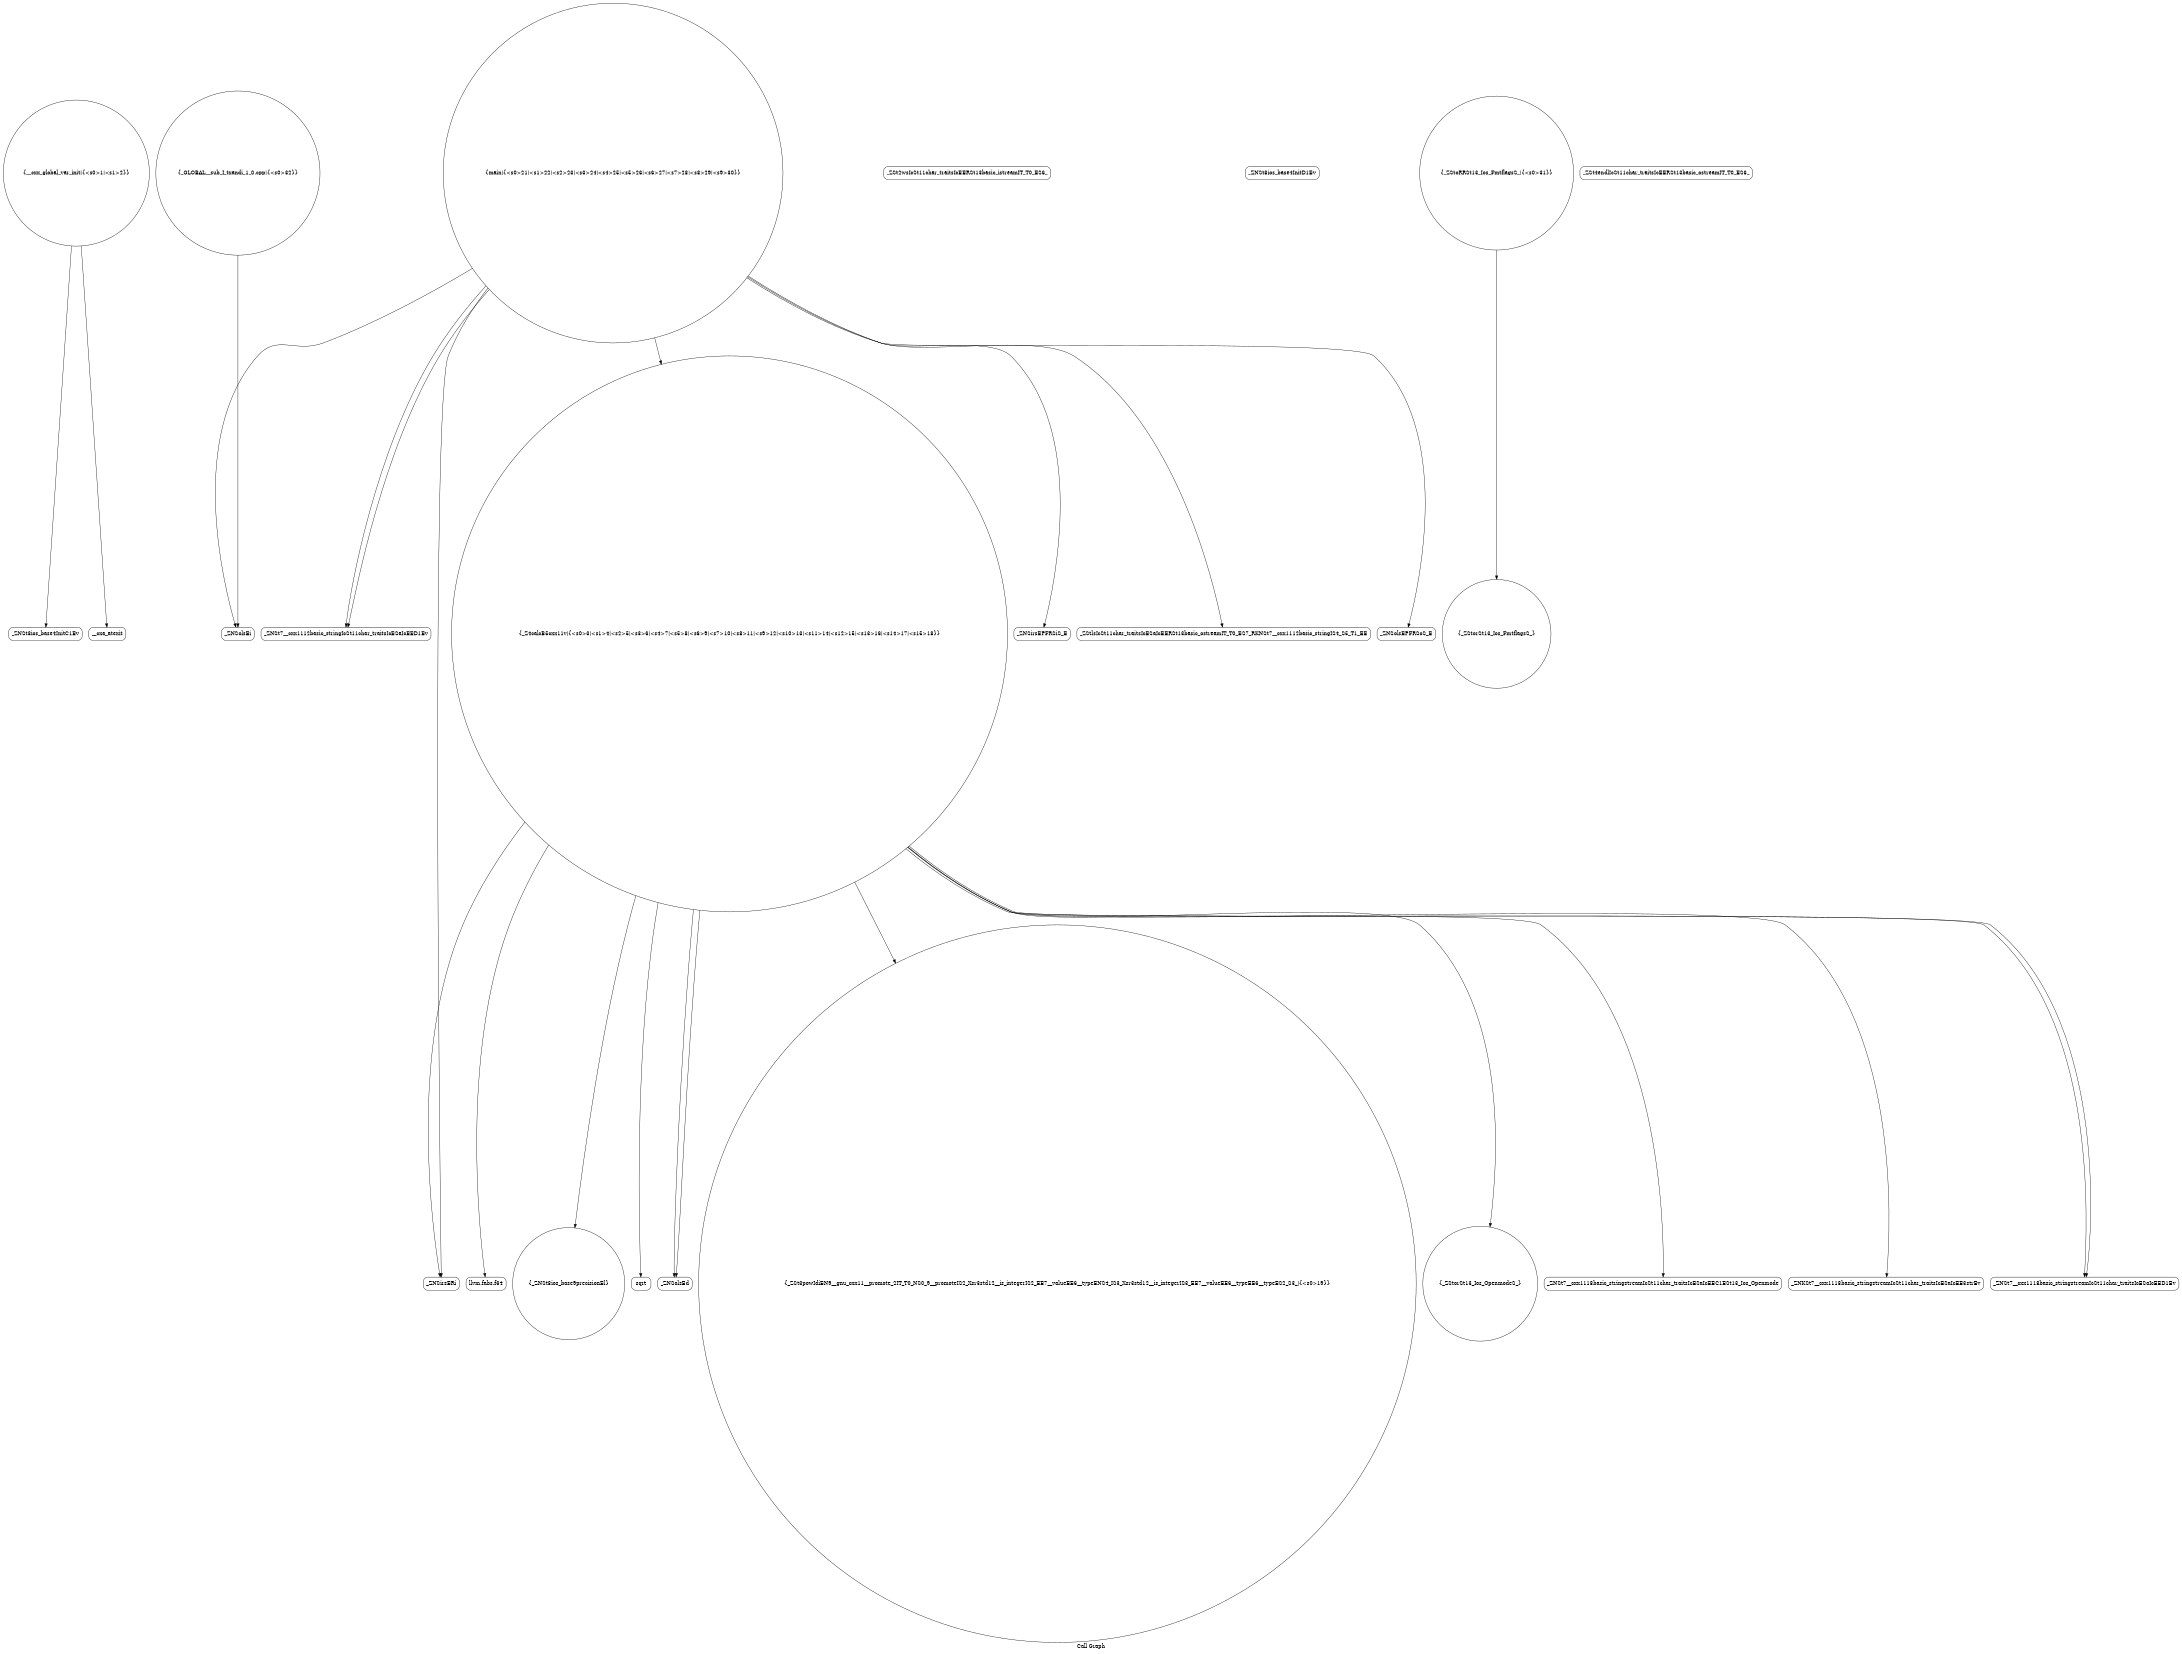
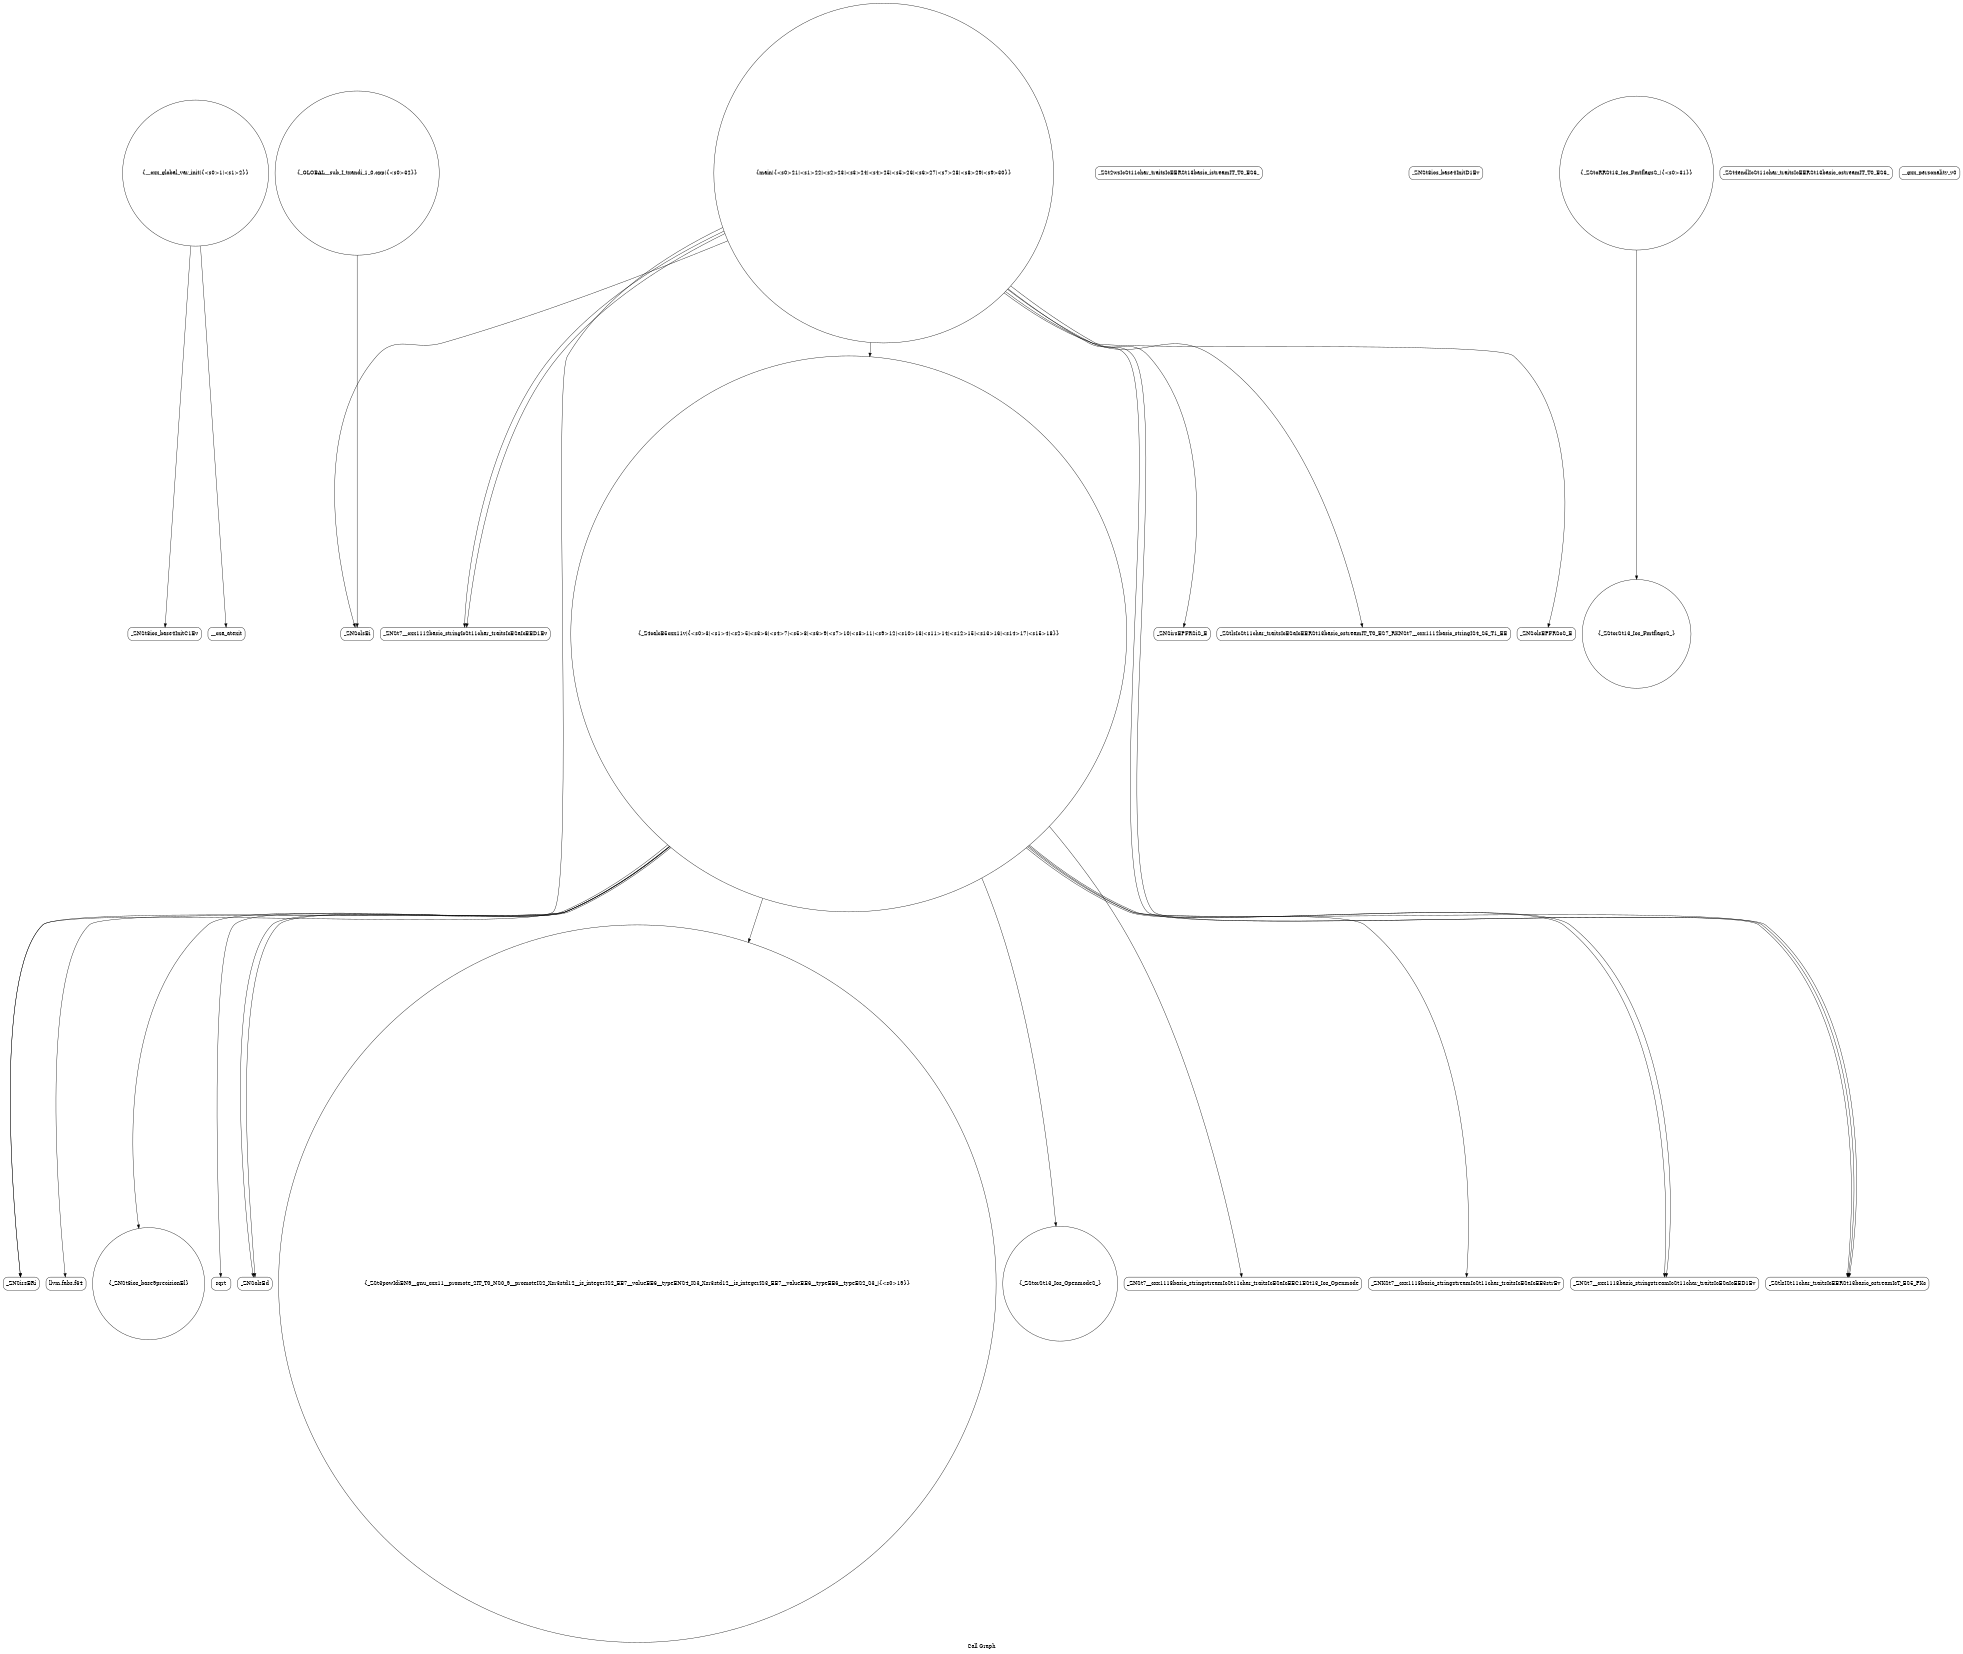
none -> (1930, 173)
none -> (1847, 1284)
